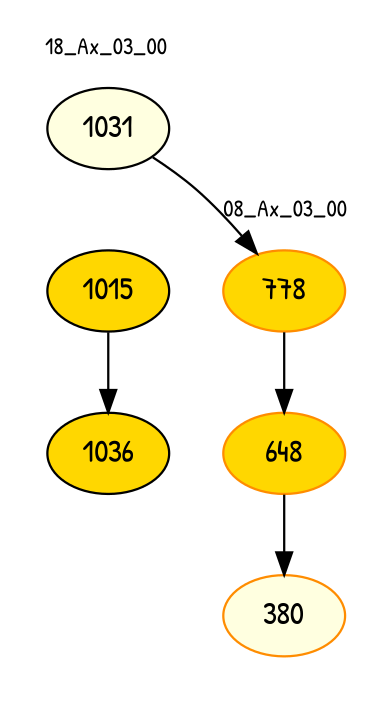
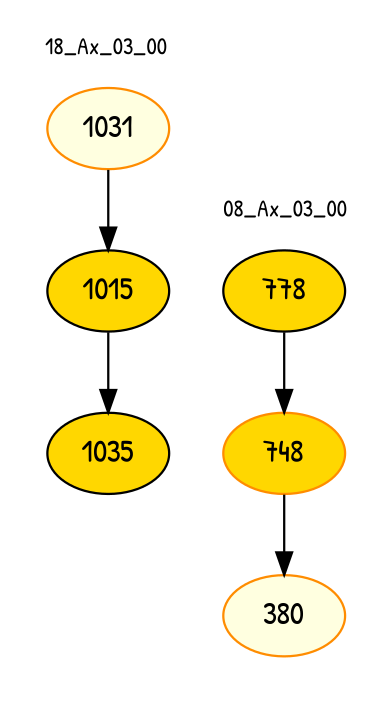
(108, 129) -> (108, 129)
(220, 212) -> (108, 199)
(284, 291) -> (284, 291)
(108, 453) -> (108, 453)
(284, 453) -> (284, 453)
